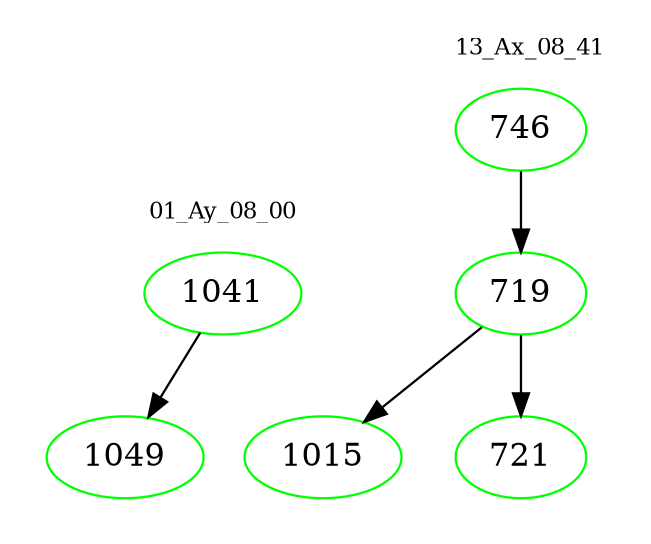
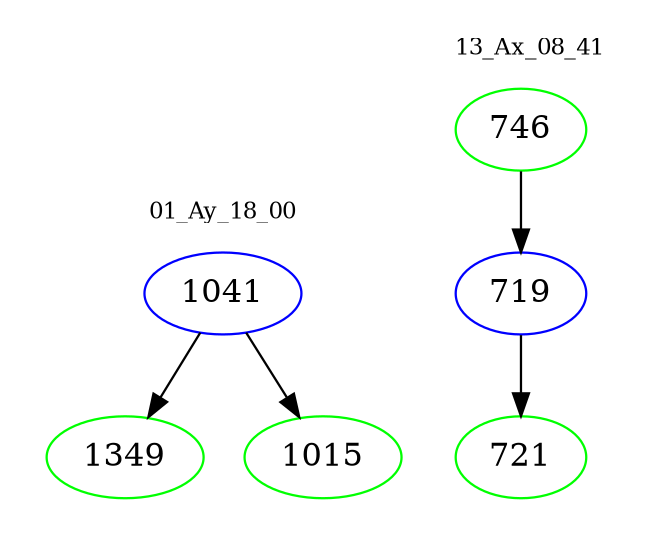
(223, 213) -> (223, 213)
(223, 293) -> (223, 293)
(521, 293) -> (521, 293)
(452, 351) -> (267, 365)
(125, 457) -> (125, 457)
